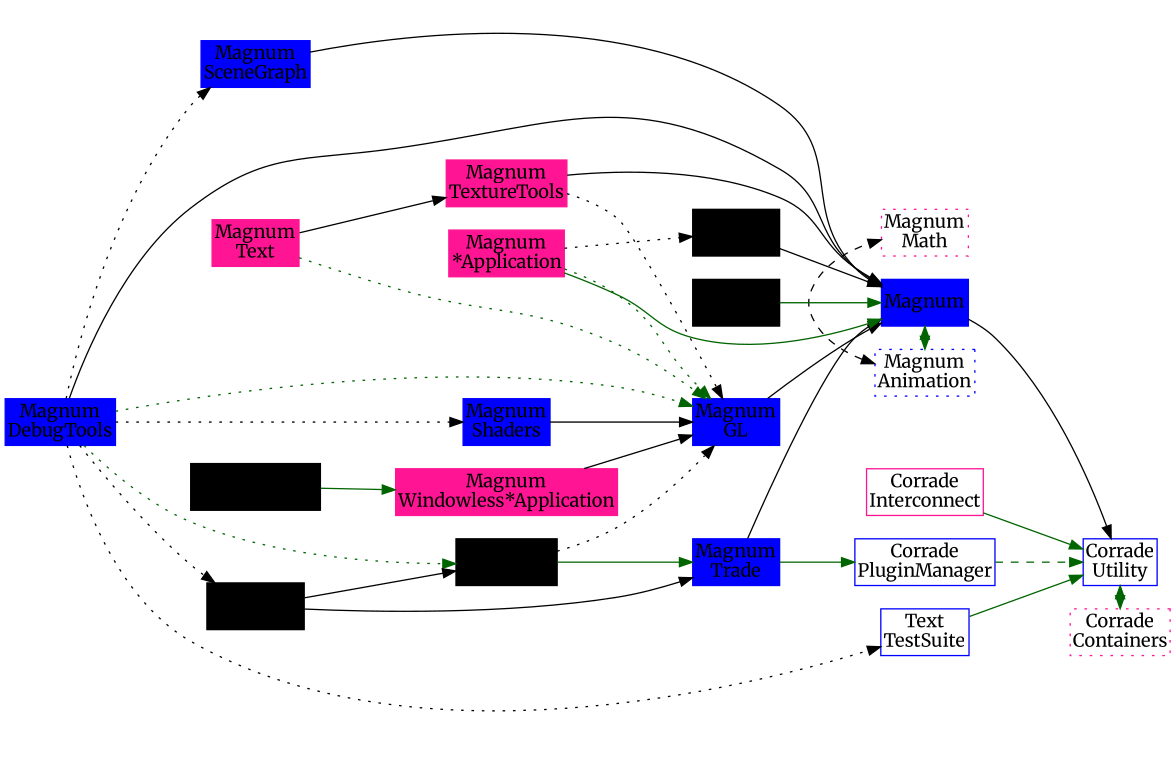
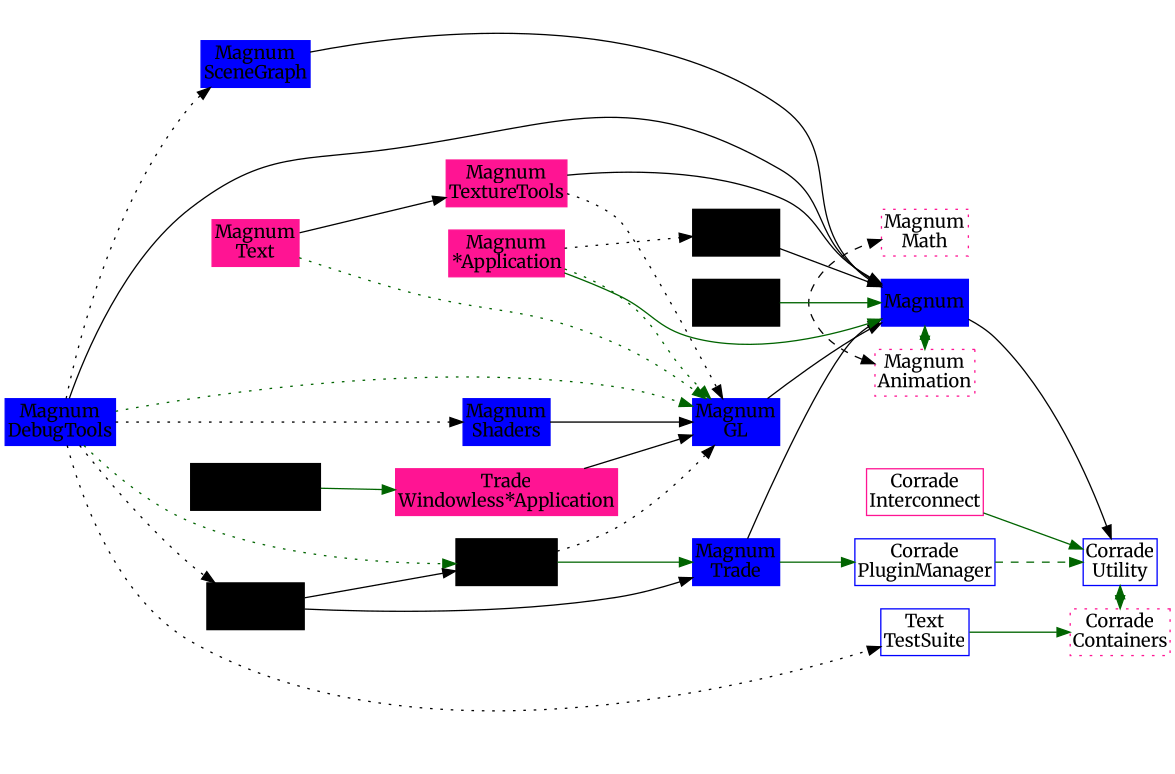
(925, 373) -> (925, 373)
(507, 492) -> (507, 492)
(1020, 598) -> (1013, 632)
